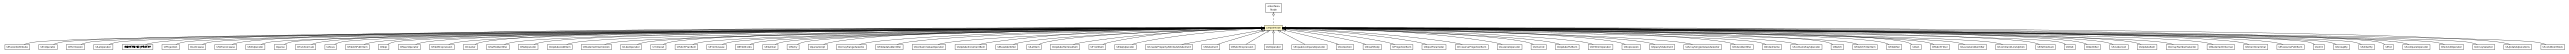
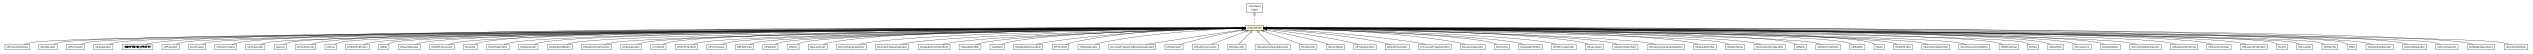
(889, 47) -> none
